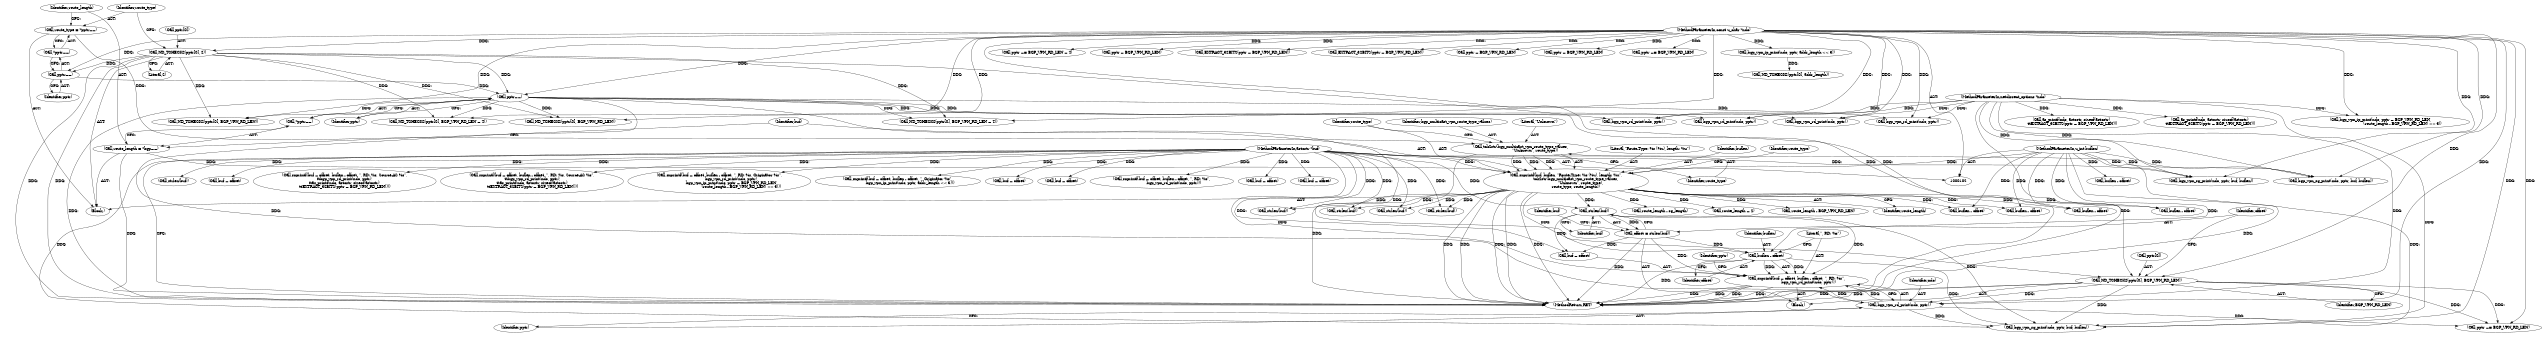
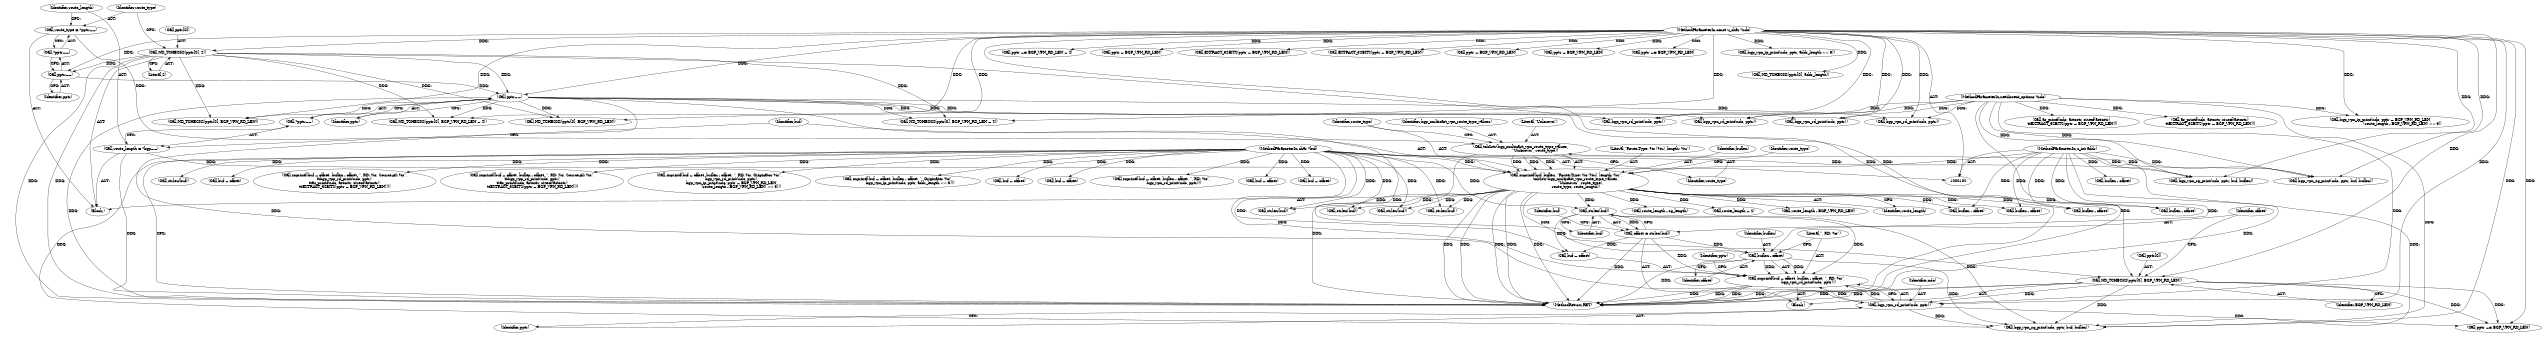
(1788, 63) -> (1828, 40)
(1288, 149) -> (1288, 149)
(2067, 149) -> (2067, 149)
